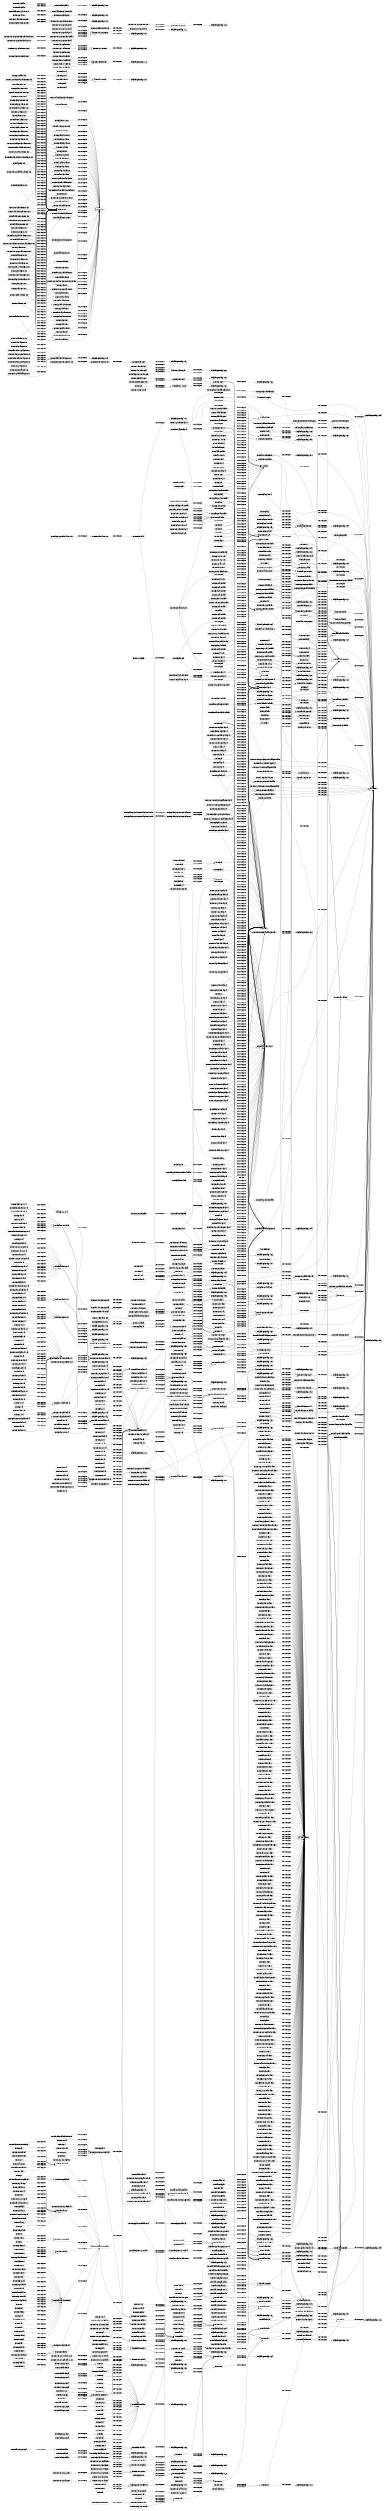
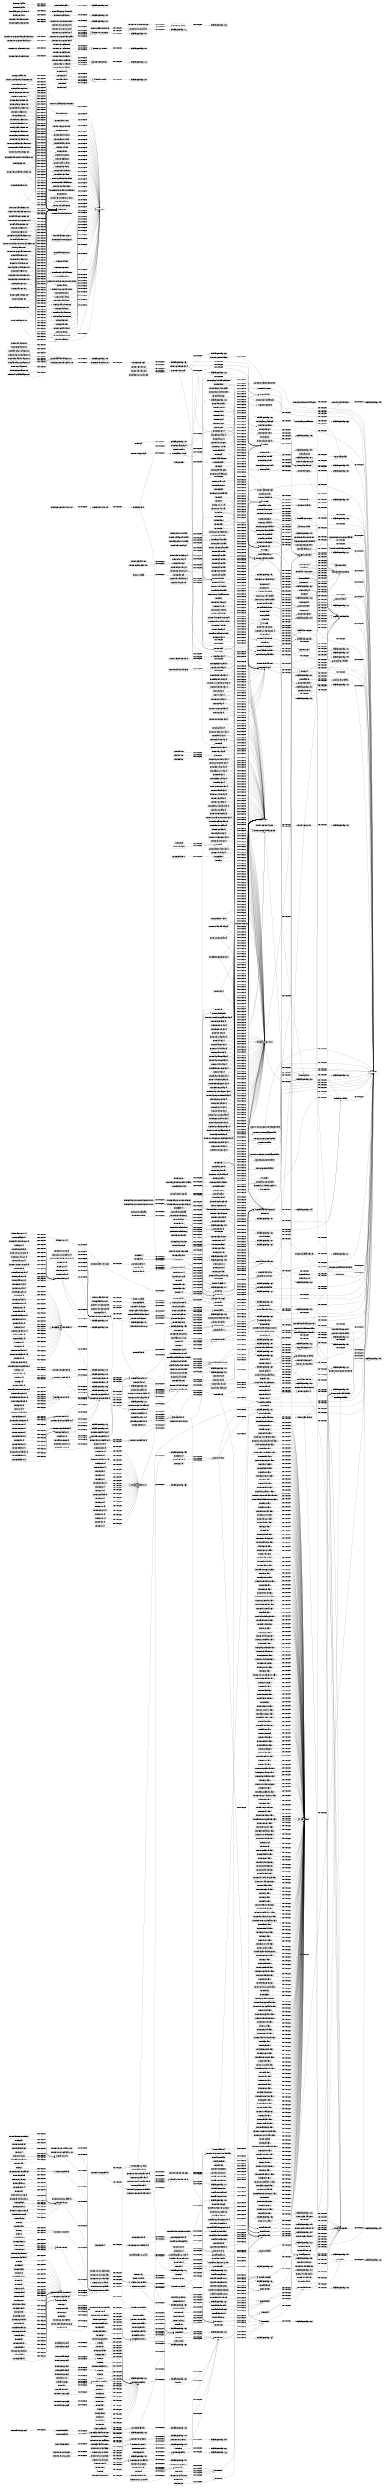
(251, 845) -> none
(241, 1178) -> (241, 929)
none -> (100, 2331)
